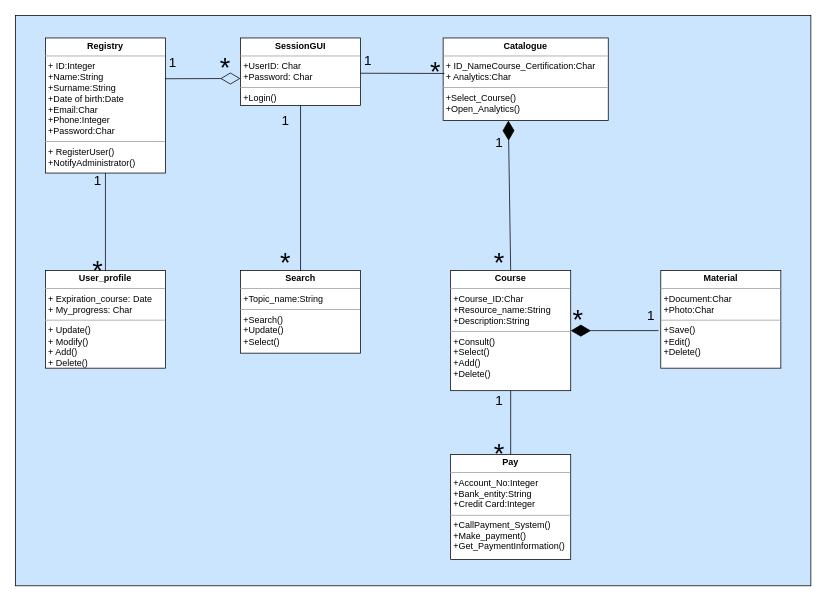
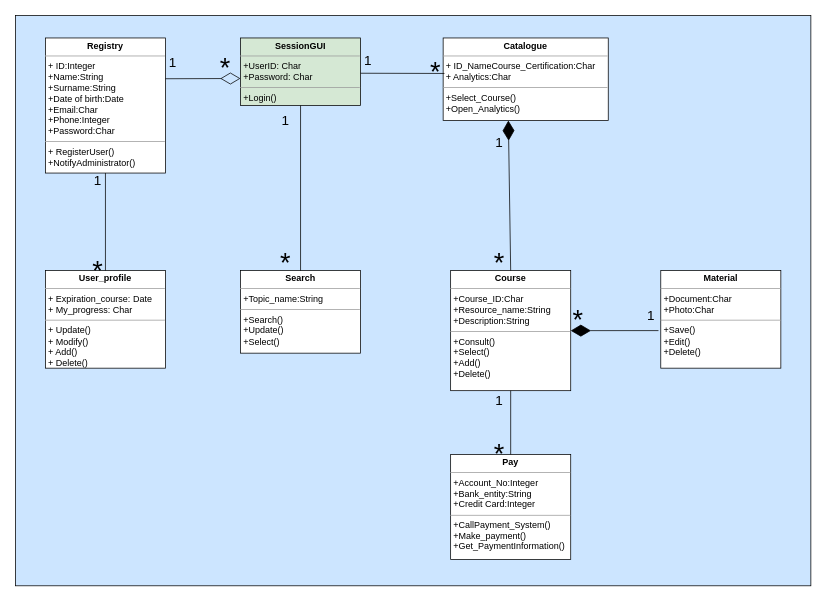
(300, 72) -> (300, 72)
